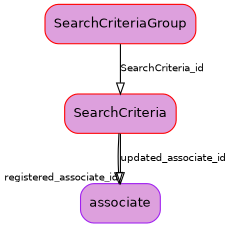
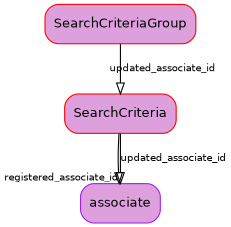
(163, 69) -> (163, 69)
